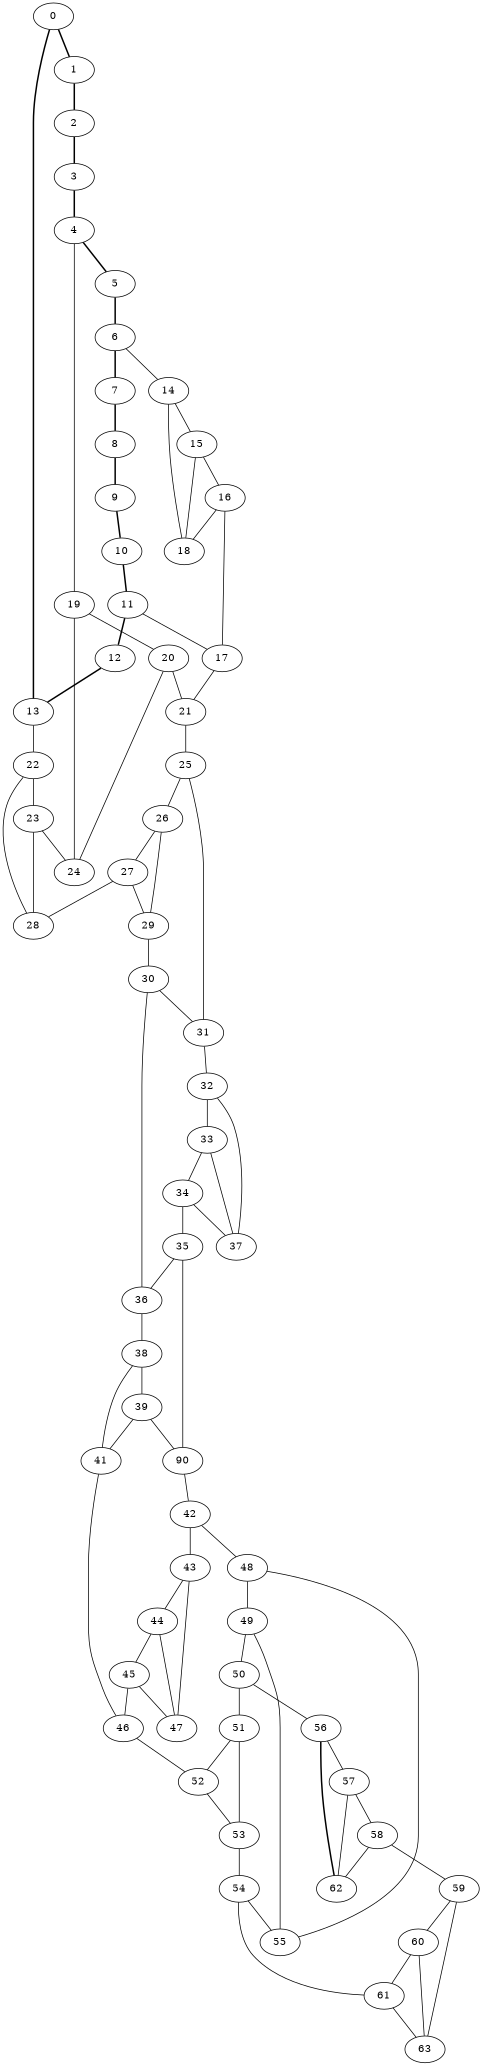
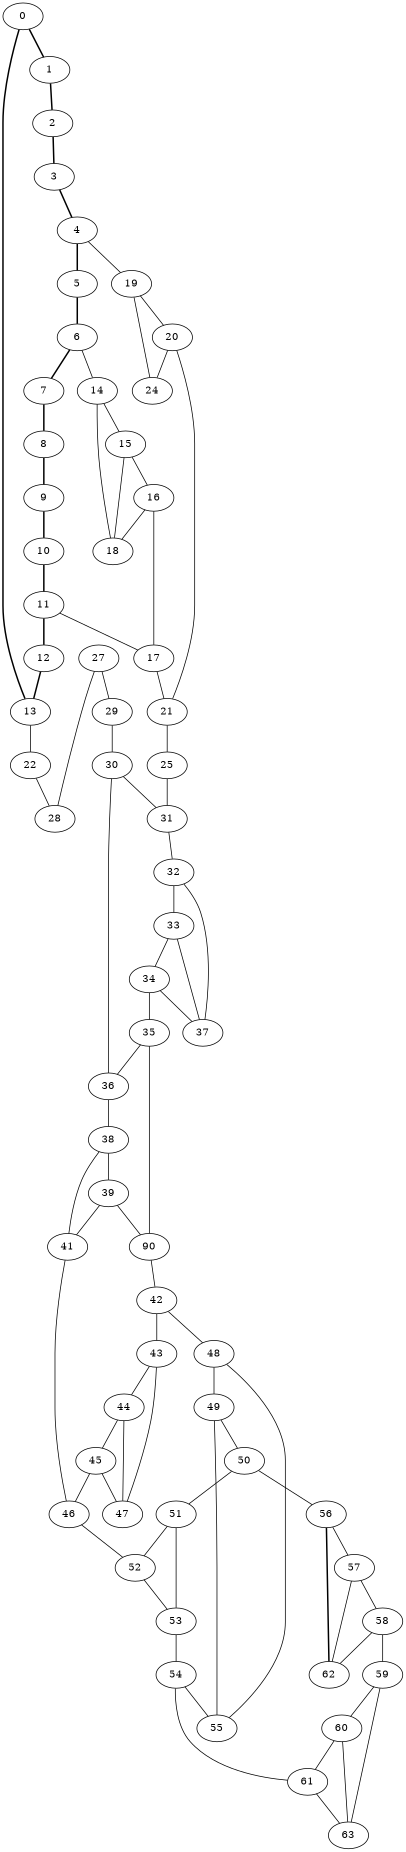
(33, 819) -> none
(163, 819) -> none
